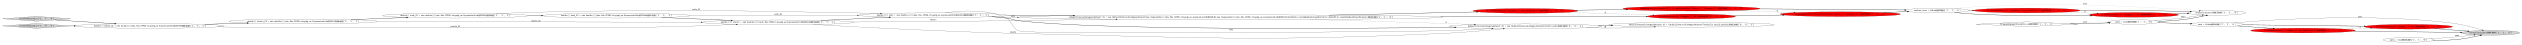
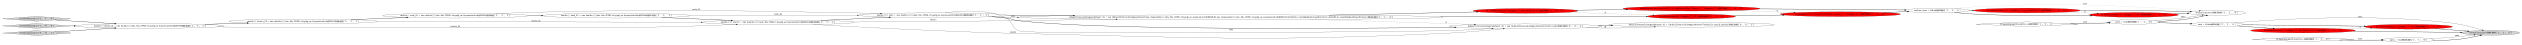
none -> (37, 33)
none -> (2303, 39)
